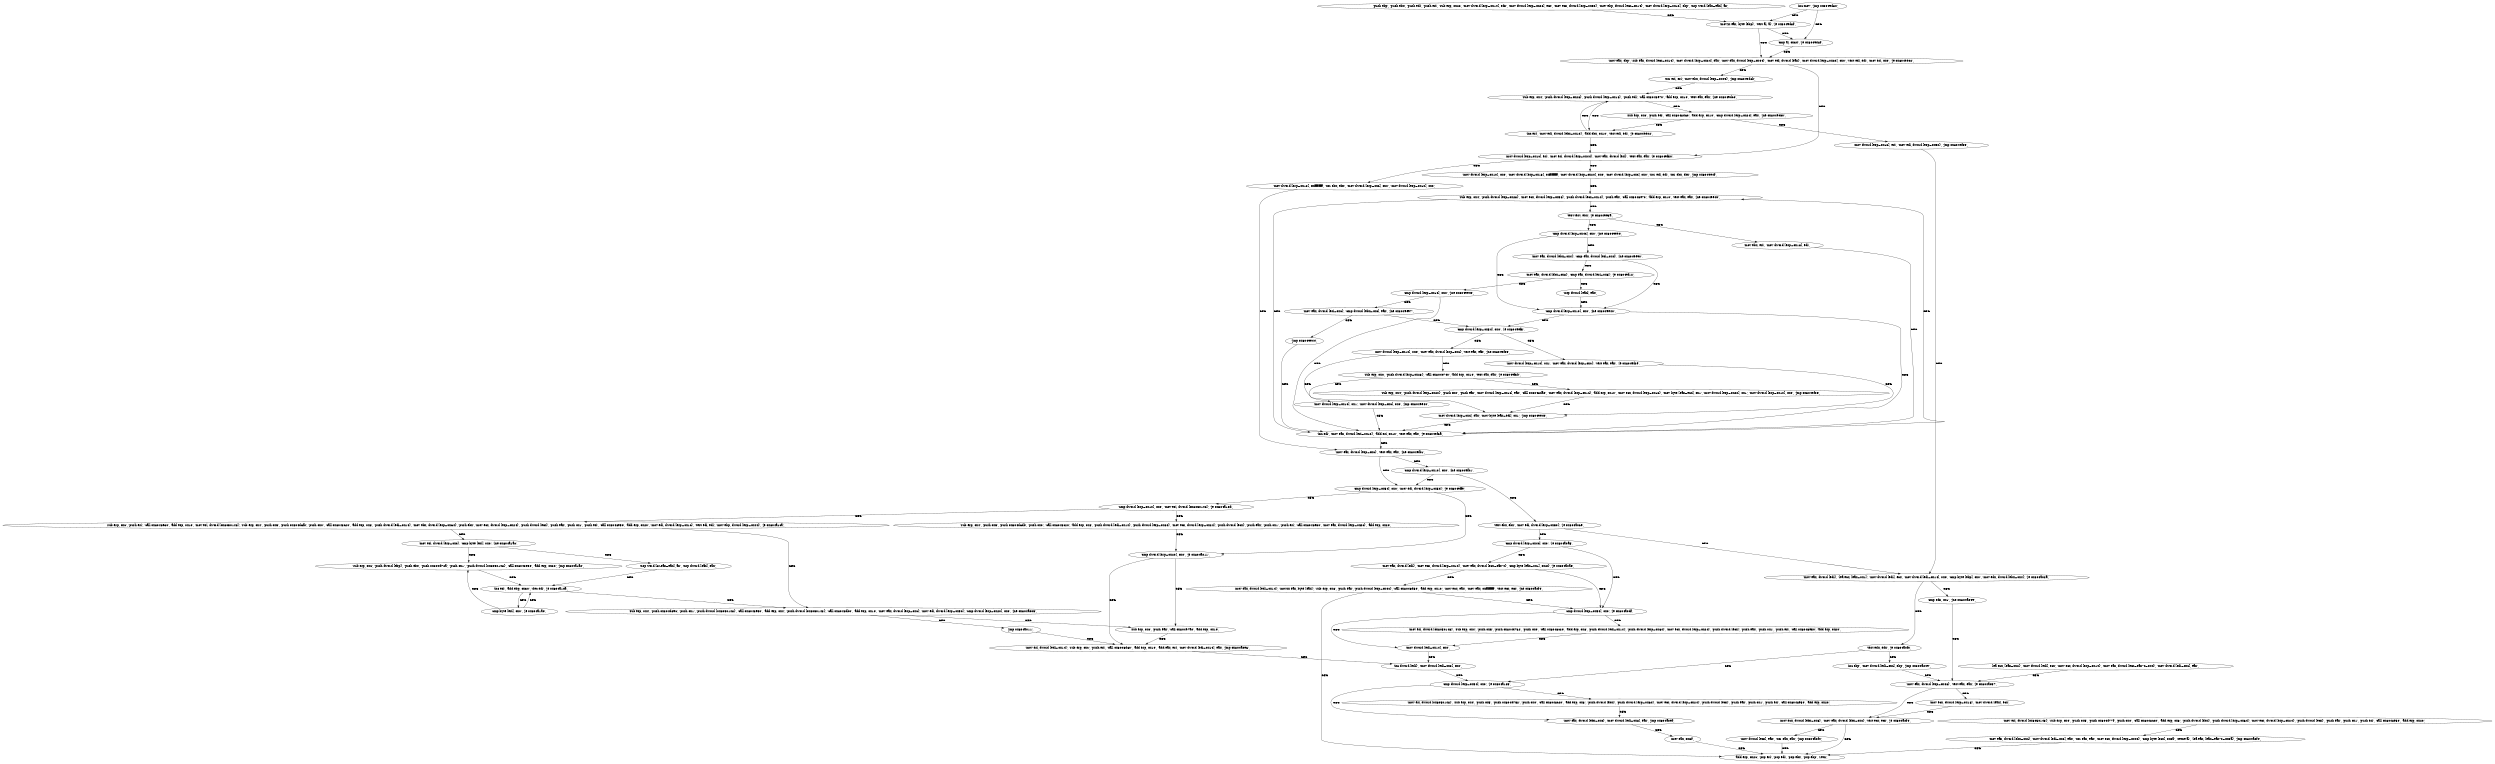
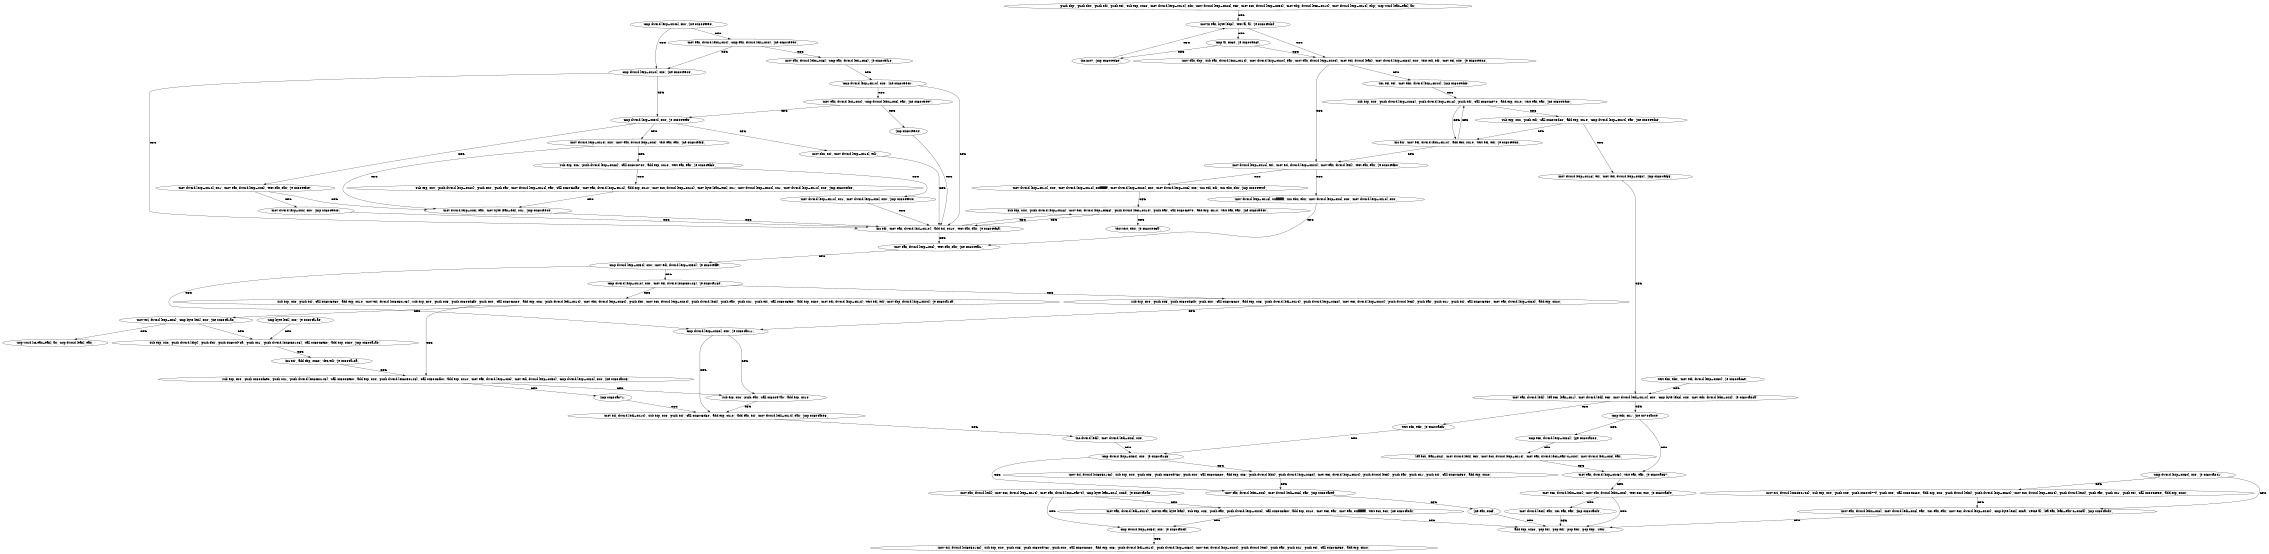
(1814, 25) -> (1170, 52)
none -> (306, 211)
(1589, 224) -> none
(1682, 230) -> (750, 137)
(1581, 293) -> none
none -> (1564, 439)
(1440, 471) -> none
none -> (2188, 475)
(1540, 544) -> none
(606, 577) -> none
(519, 598) -> none
(1952, 600) -> (1635, 416)
(528, 602) -> none
(1021, 630) -> (613, 398)
(1428, 648) -> none
(1890, 648) -> (1423, 427)
(1890, 666) -> none
(1970, 703) -> none
(1683, 739) -> (1484, 512)
